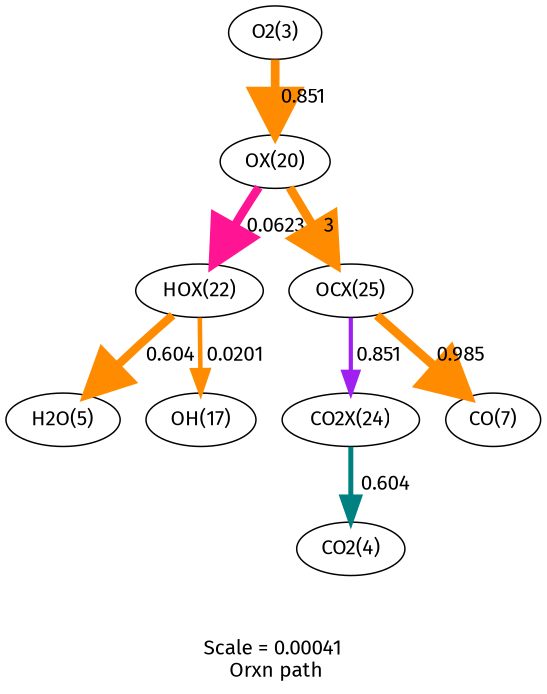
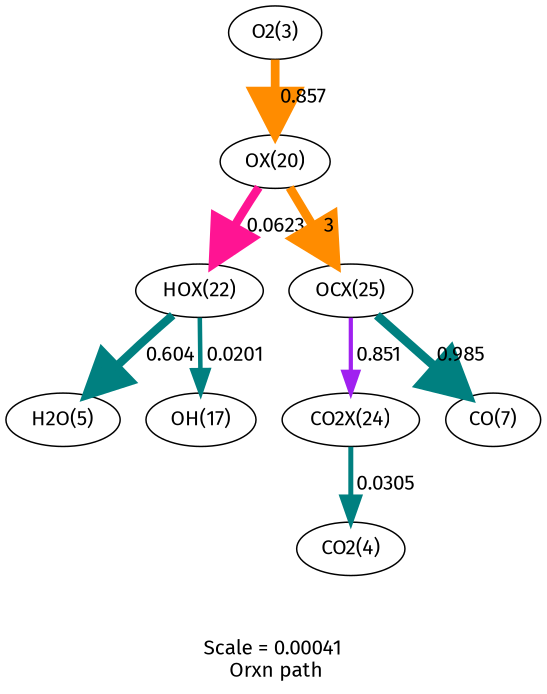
(300, 97) -> (300, 97)
(144, 340) -> (144, 340)
(406, 341) -> (406, 341)
(200, 344) -> (200, 344)
(383, 484) -> (383, 484)
